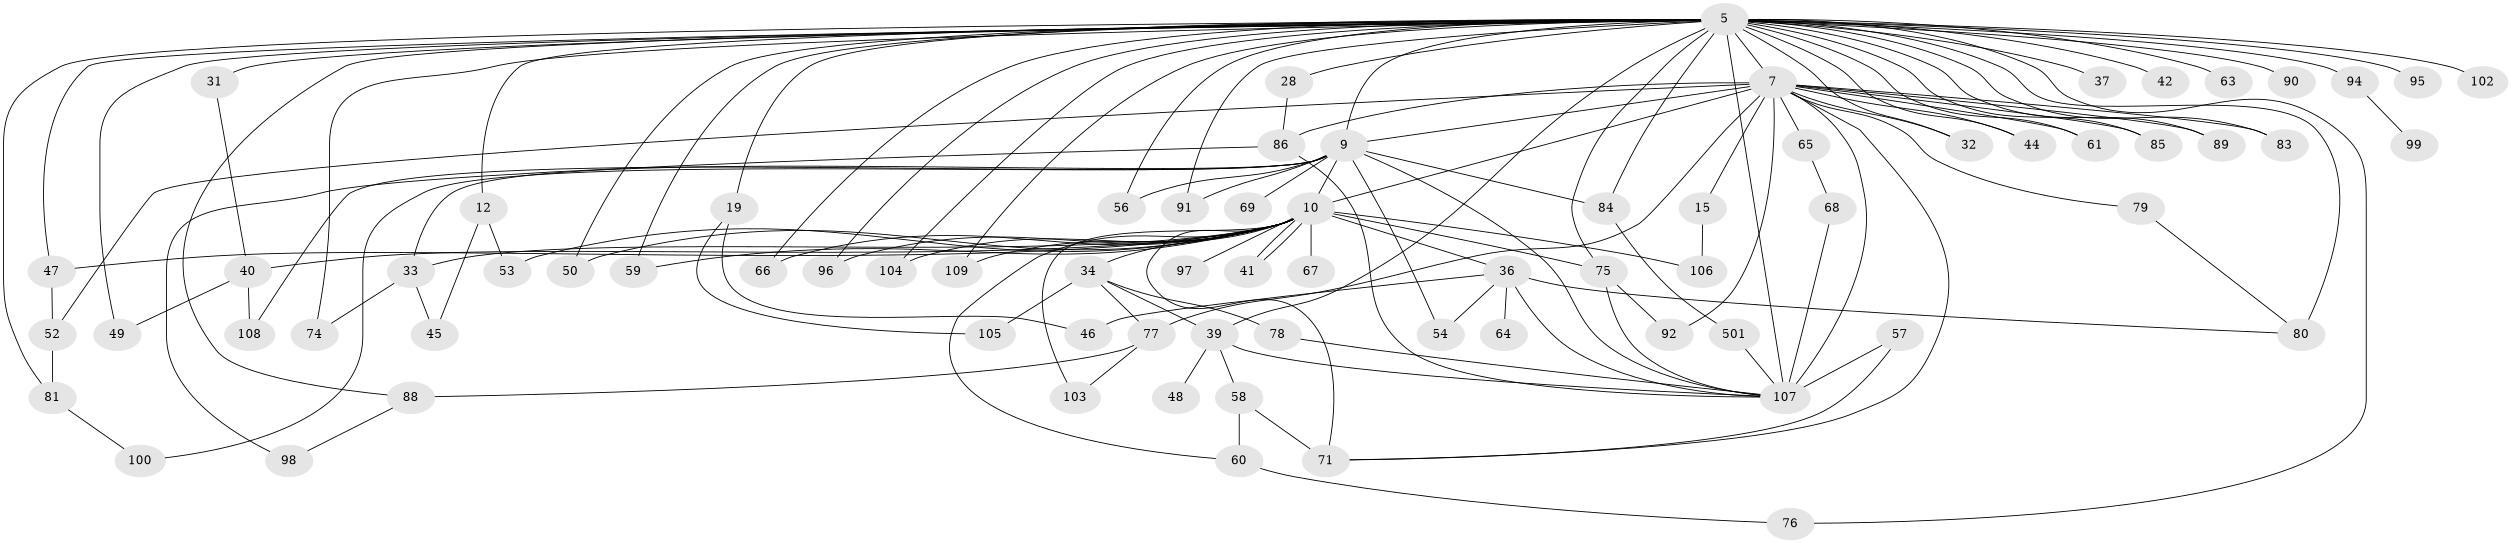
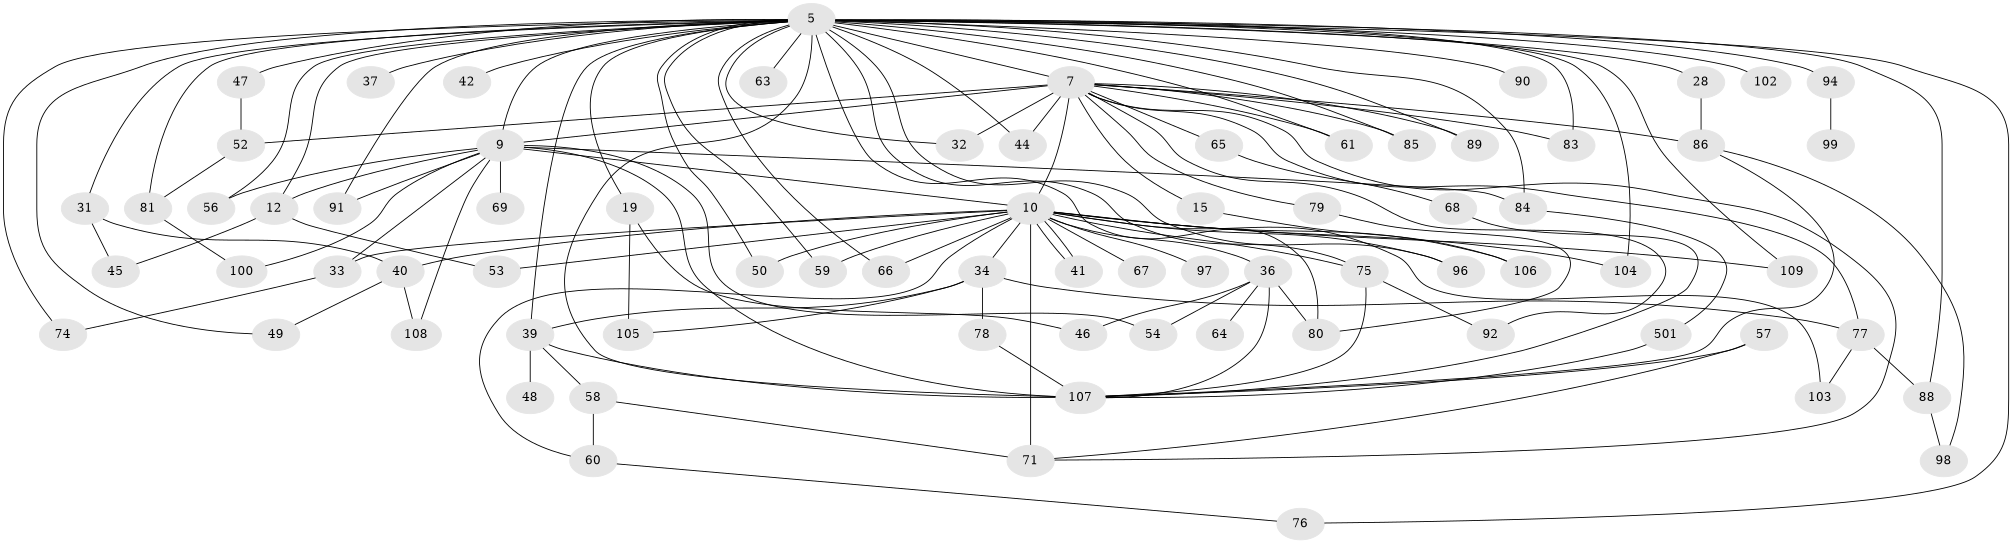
(2418, 82) -> none
none -> (384, 170)
(1865, 232) -> none
(685, 255) -> none
(423, 303) -> (100, 240)
